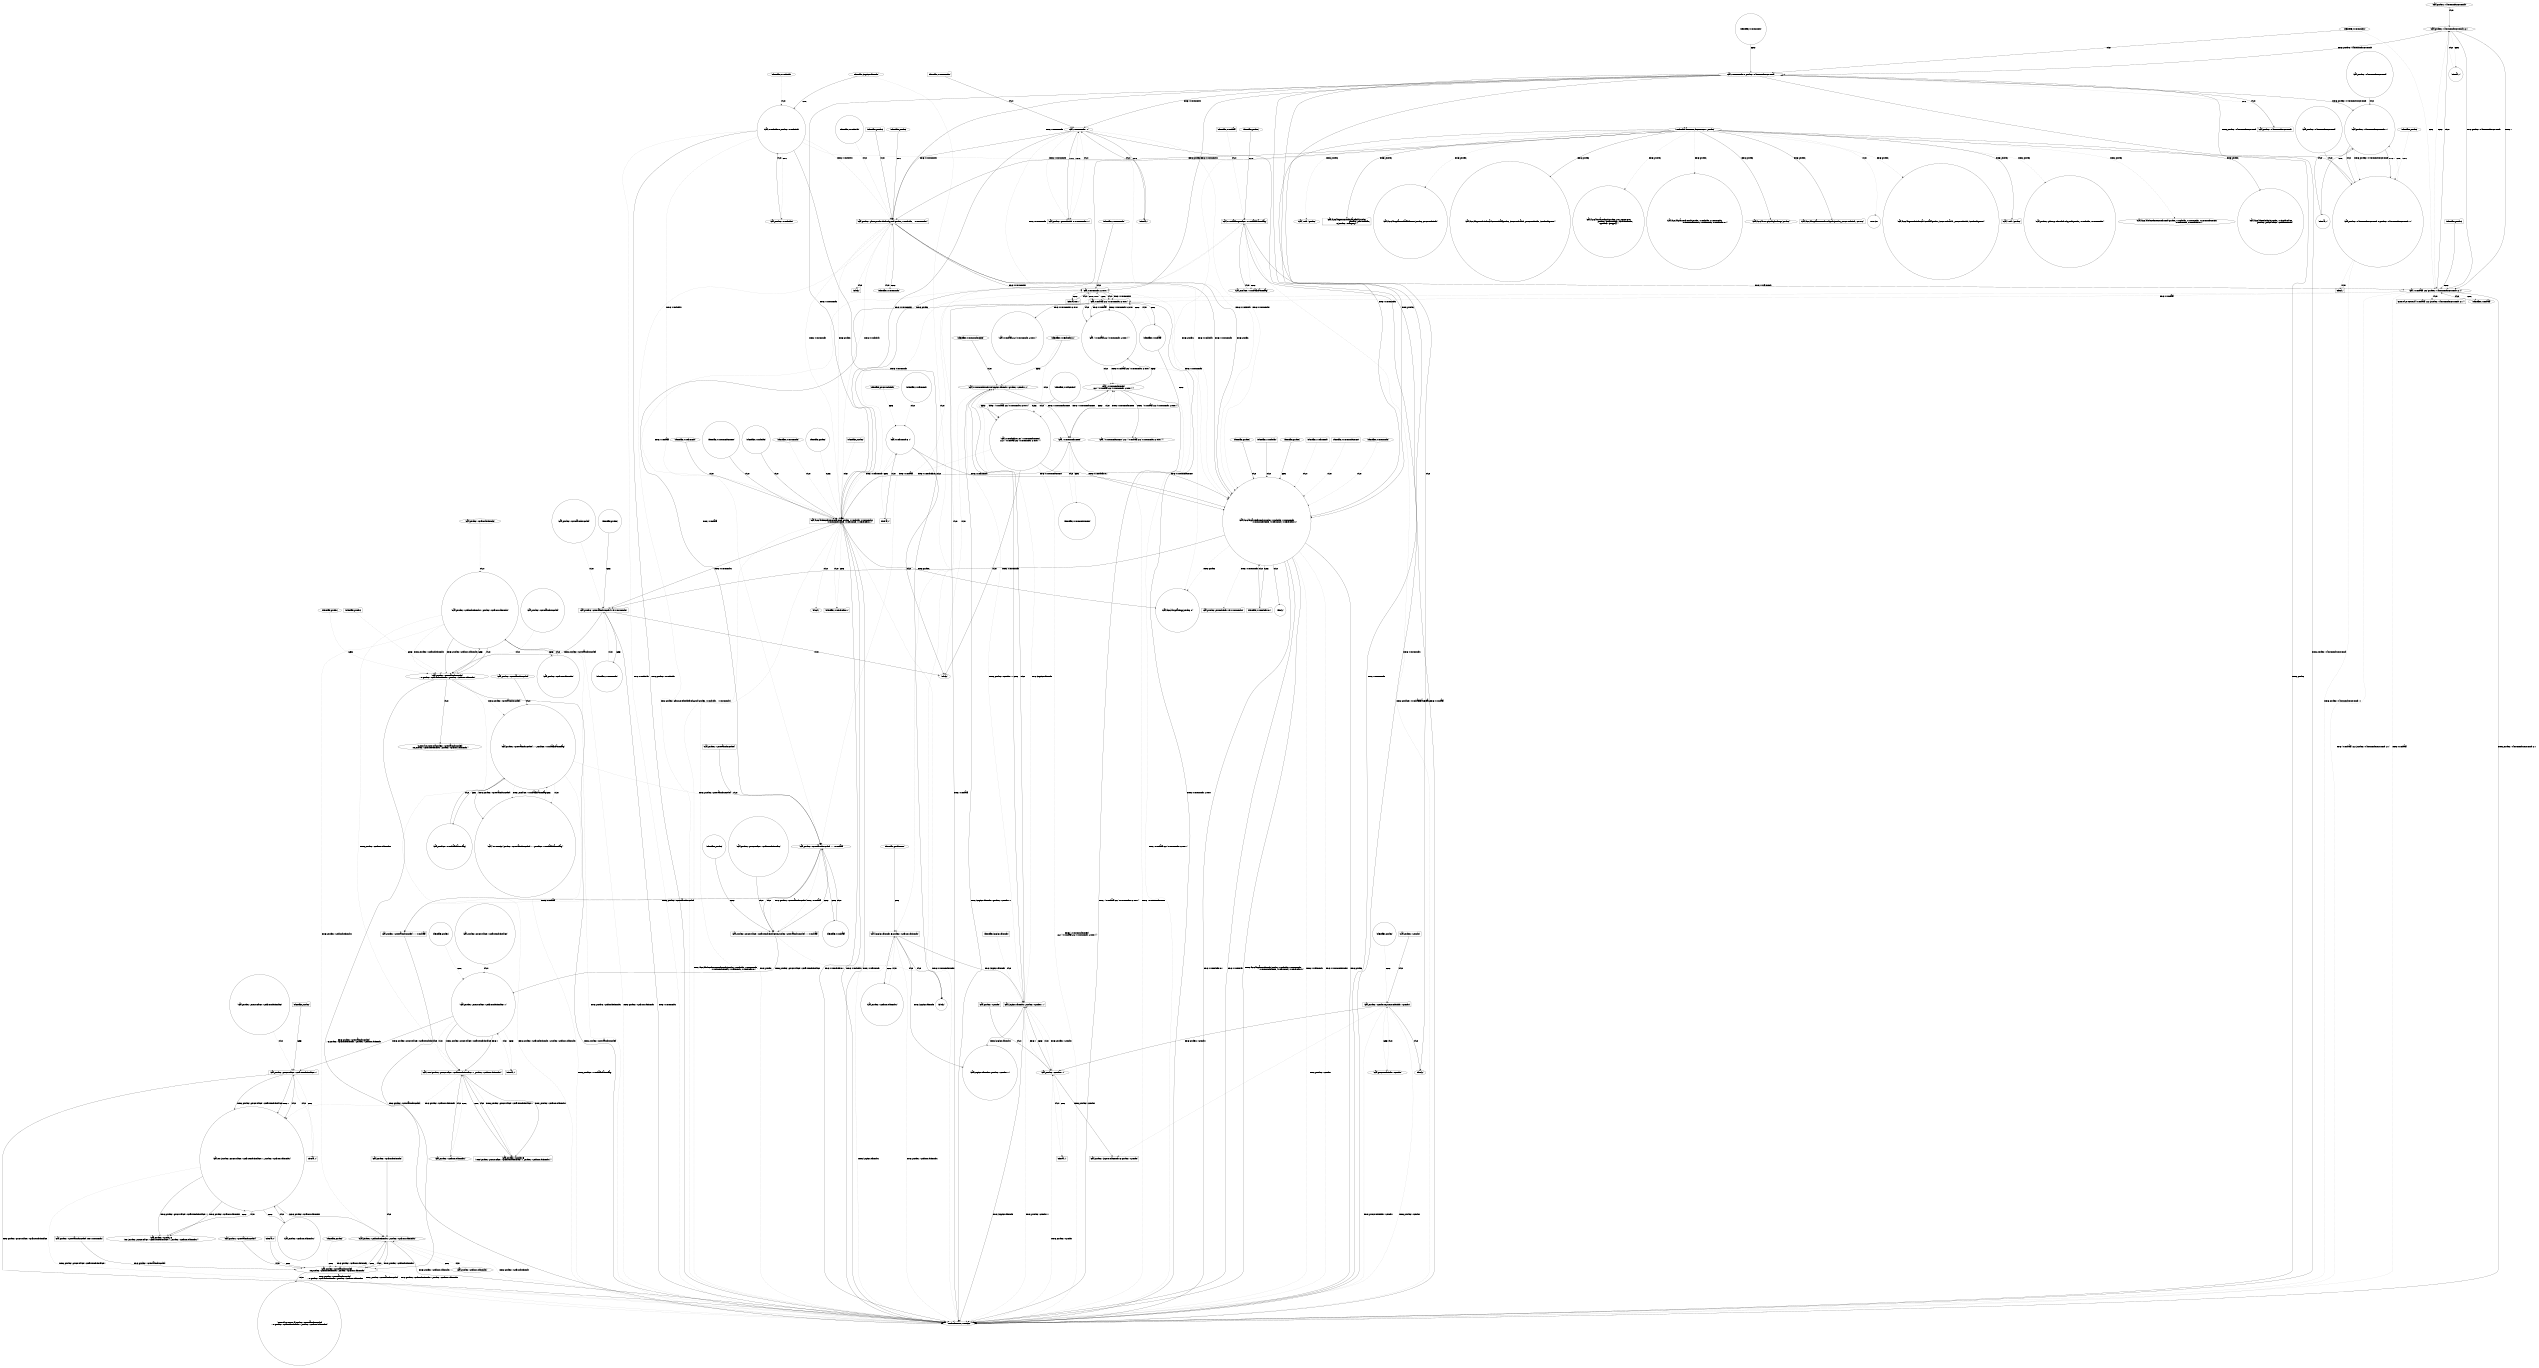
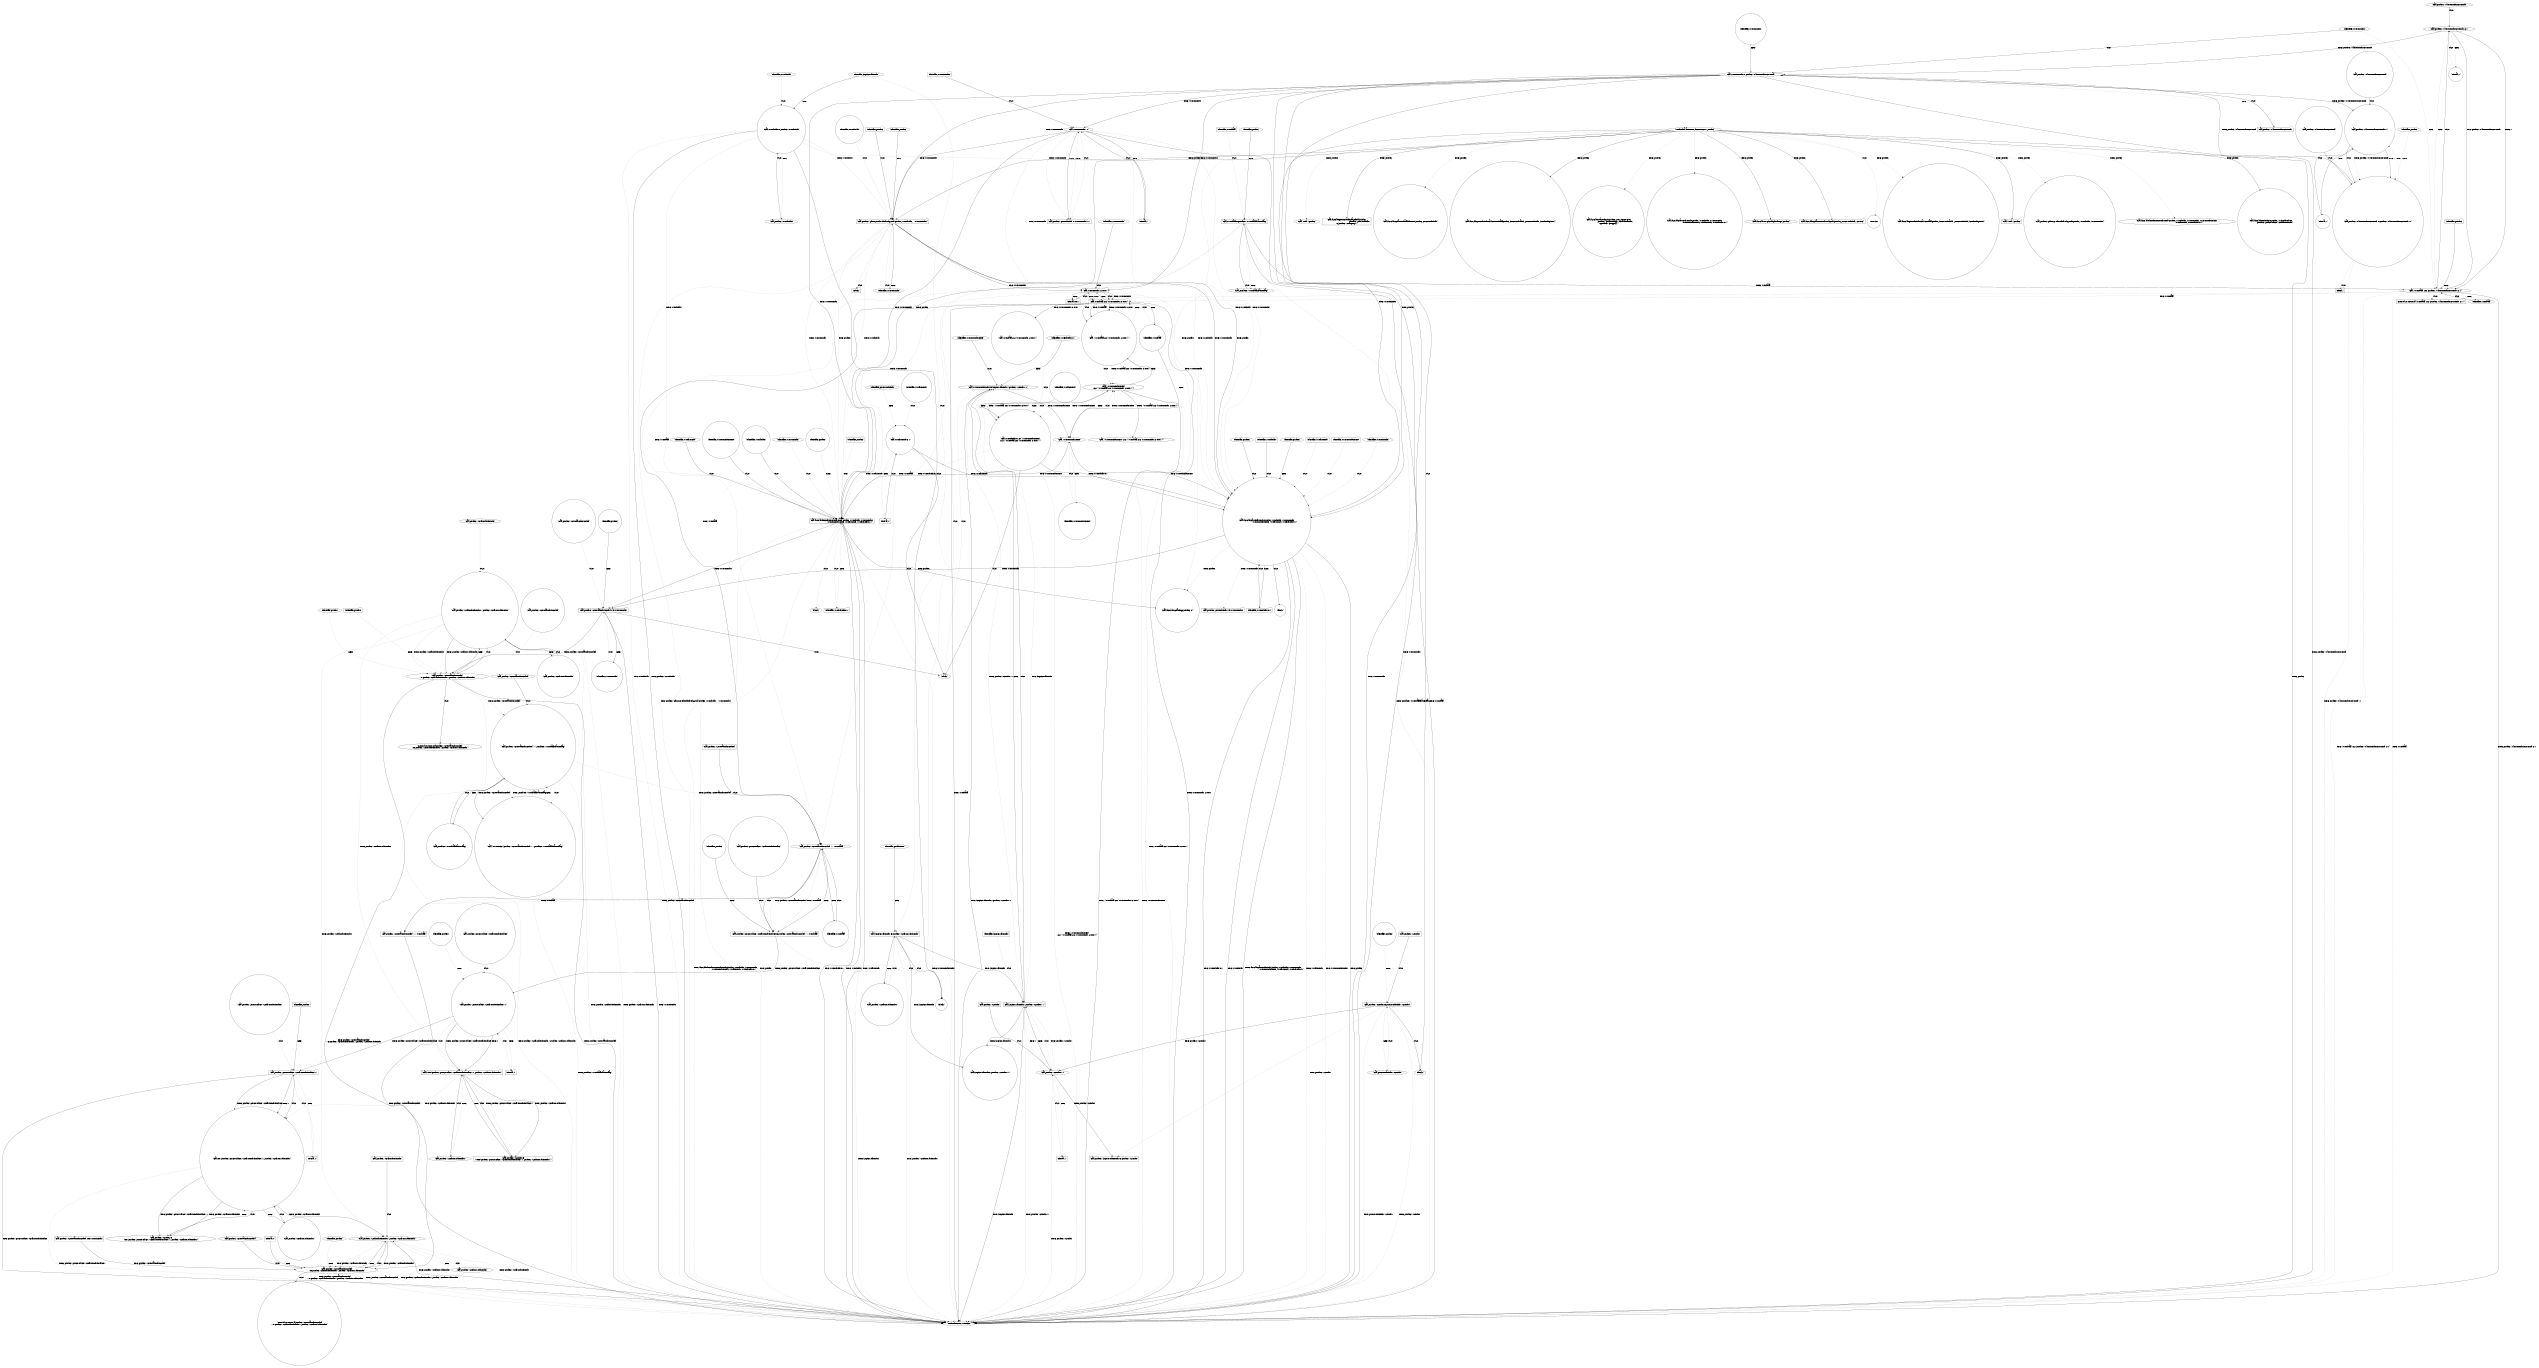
(1763, 285) -> (1763, 285)
